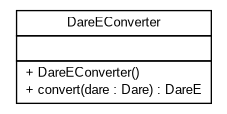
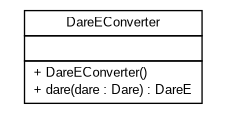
(114, 90) -> (113, 90)
